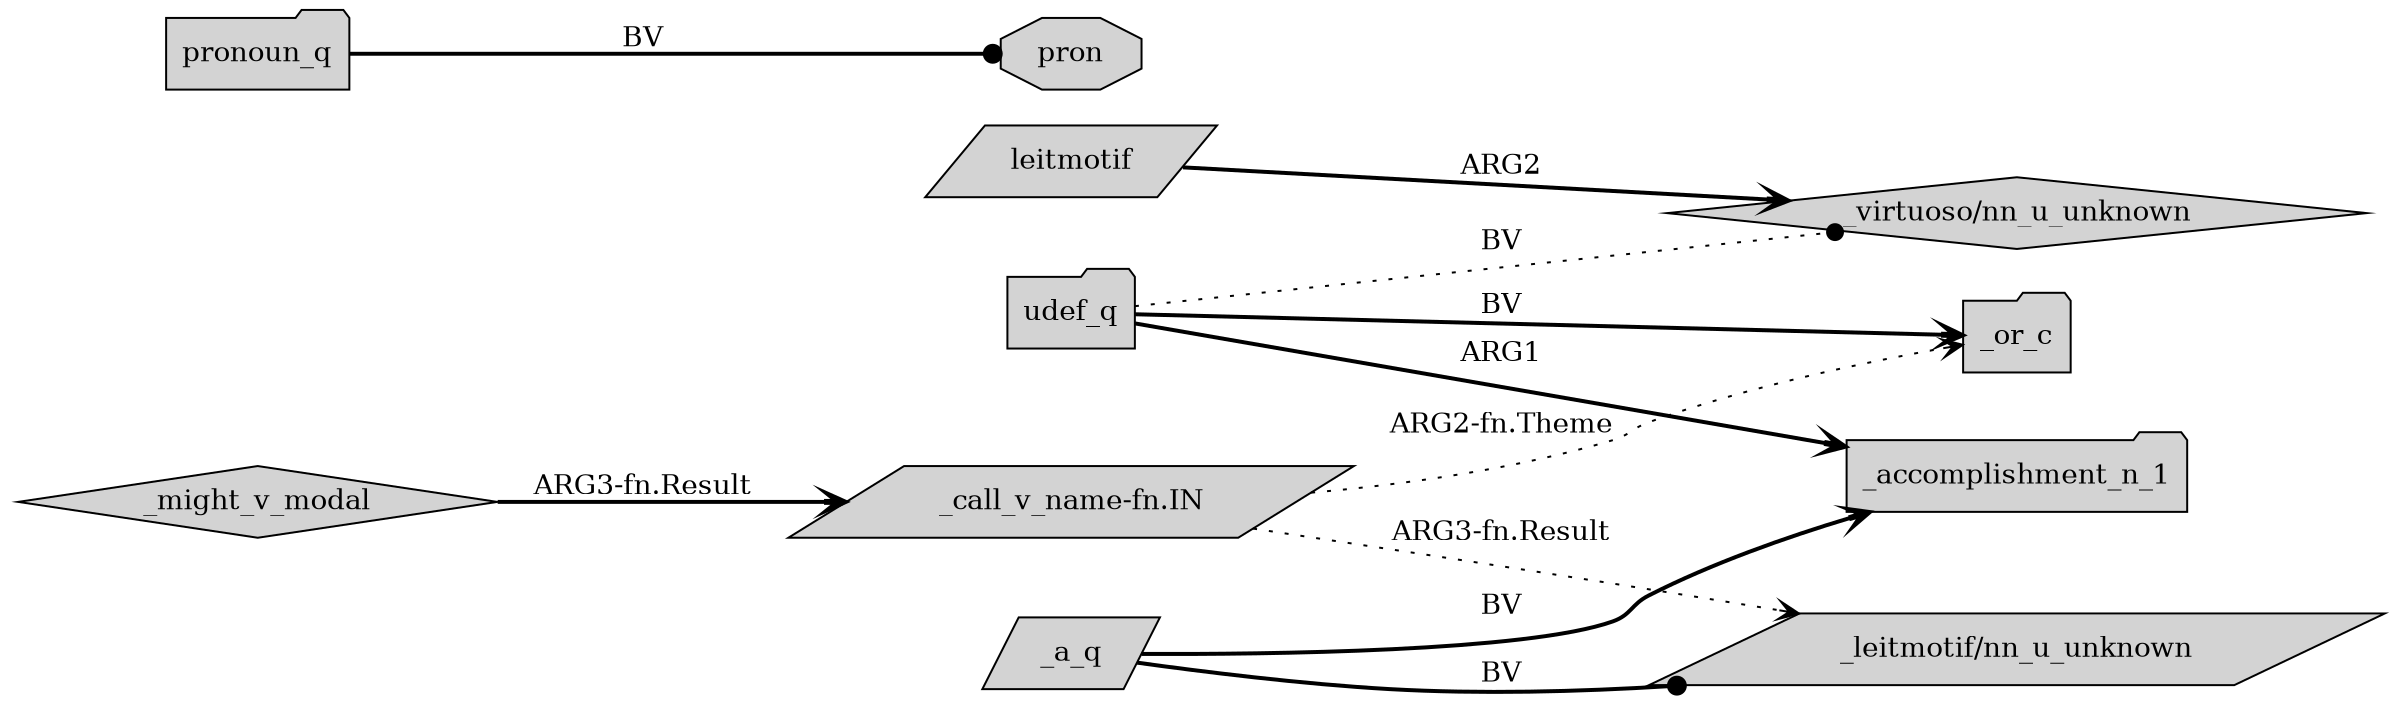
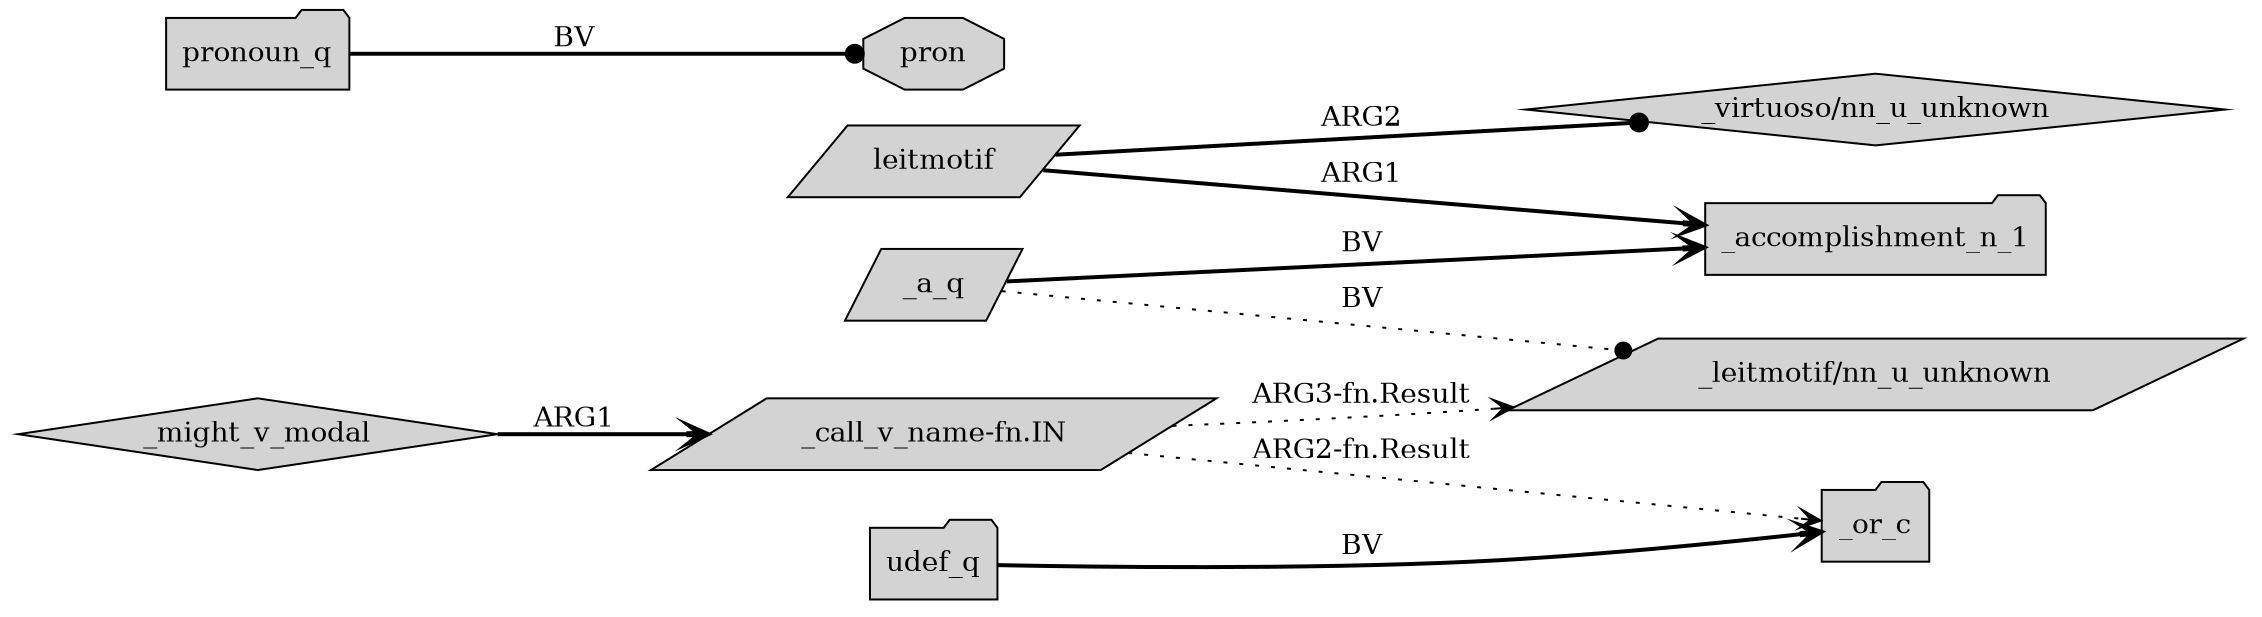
(1476, 183) -> (1343, 139)
(1481, 270) -> none
(1480, 383) -> (1364, 197)
(1501, 425) -> (1362, 451)
(643, 487) -> (574, 419)
(1402, 690) -> (1308, 320)
